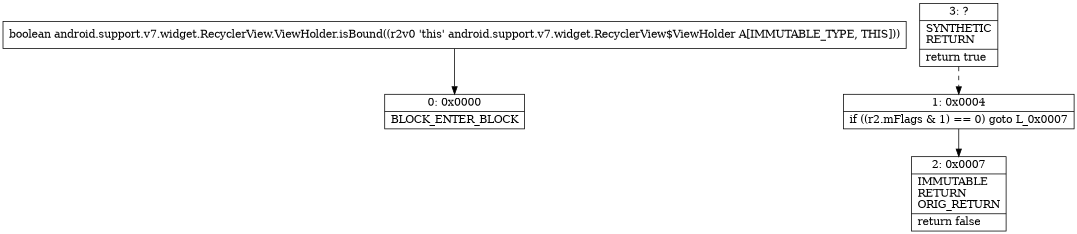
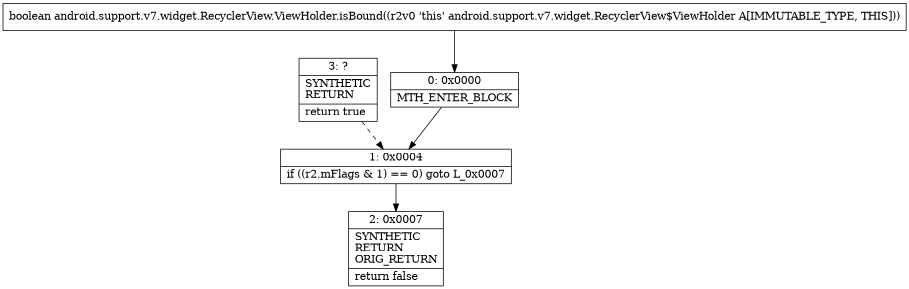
(455, 120) -> (455, 98)
none -> (428, 125)
(953, 182) -> (388, 237)
